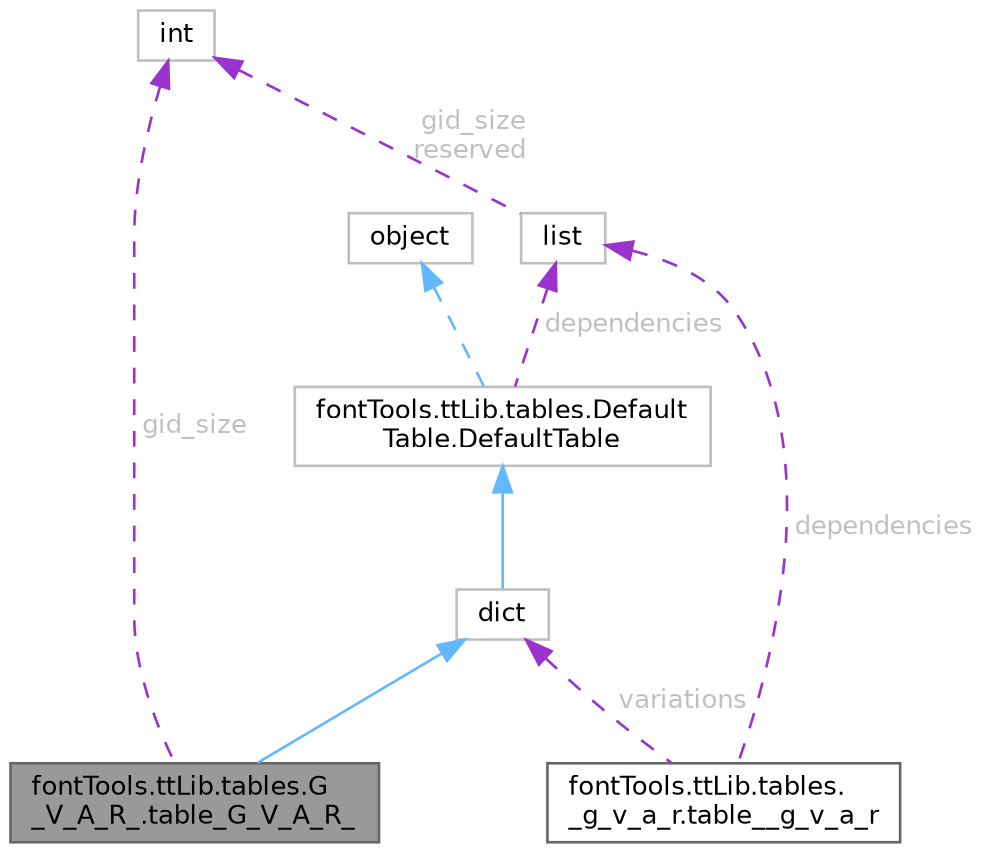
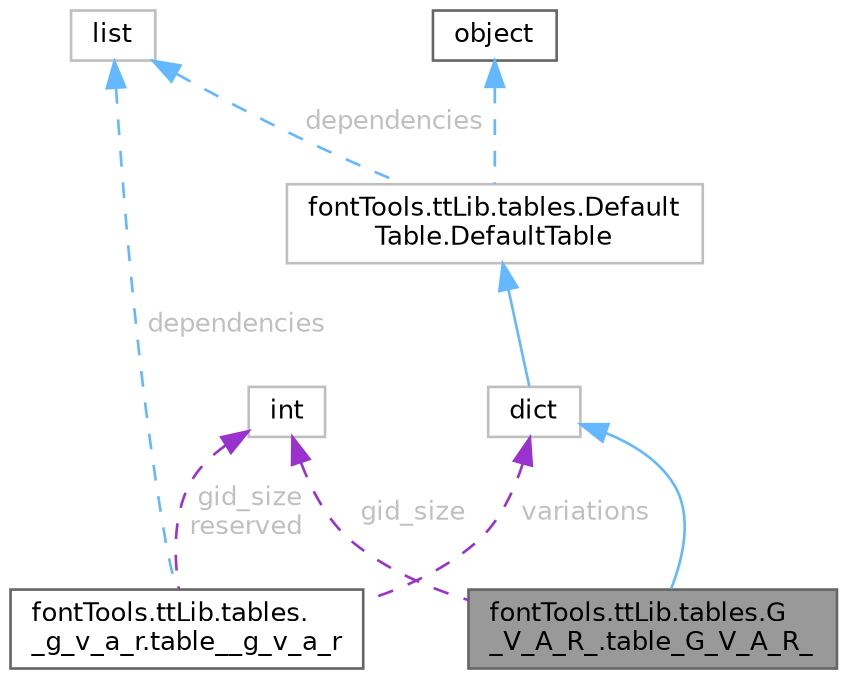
(379, 142) -> (180, 509)
(411, 238) -> (495, 36)
(531, 337) -> (288, 133)
(785, 474) -> (138, 339)
